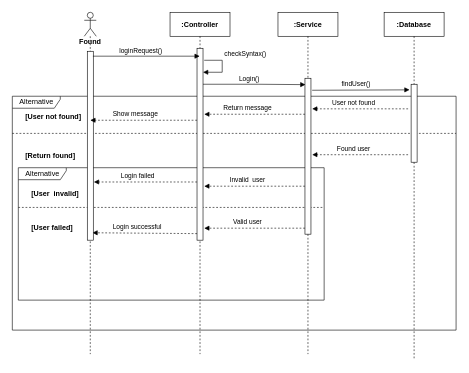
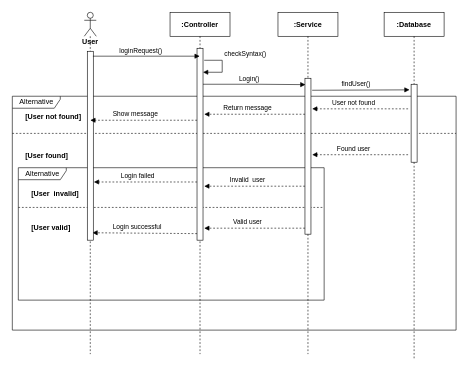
(90, 47) -> (90, 47)
(52, 155) -> (48, 155)
(55, 227) -> (53, 227)
